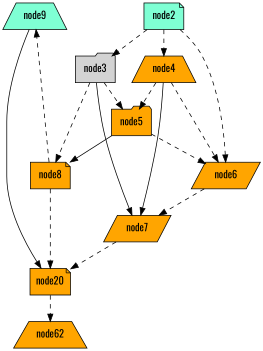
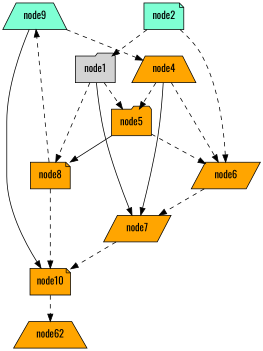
(164, 39) -> (101, 44)
(95, 69) -> (95, 69)
(50, 282) -> (50, 282)
